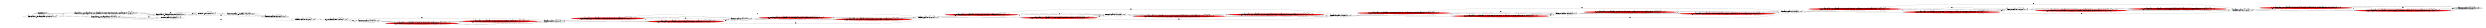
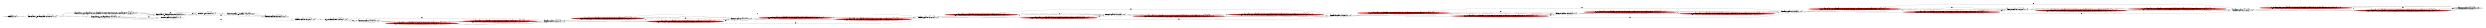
(42, 13) -> none
none -> (12, 16)
